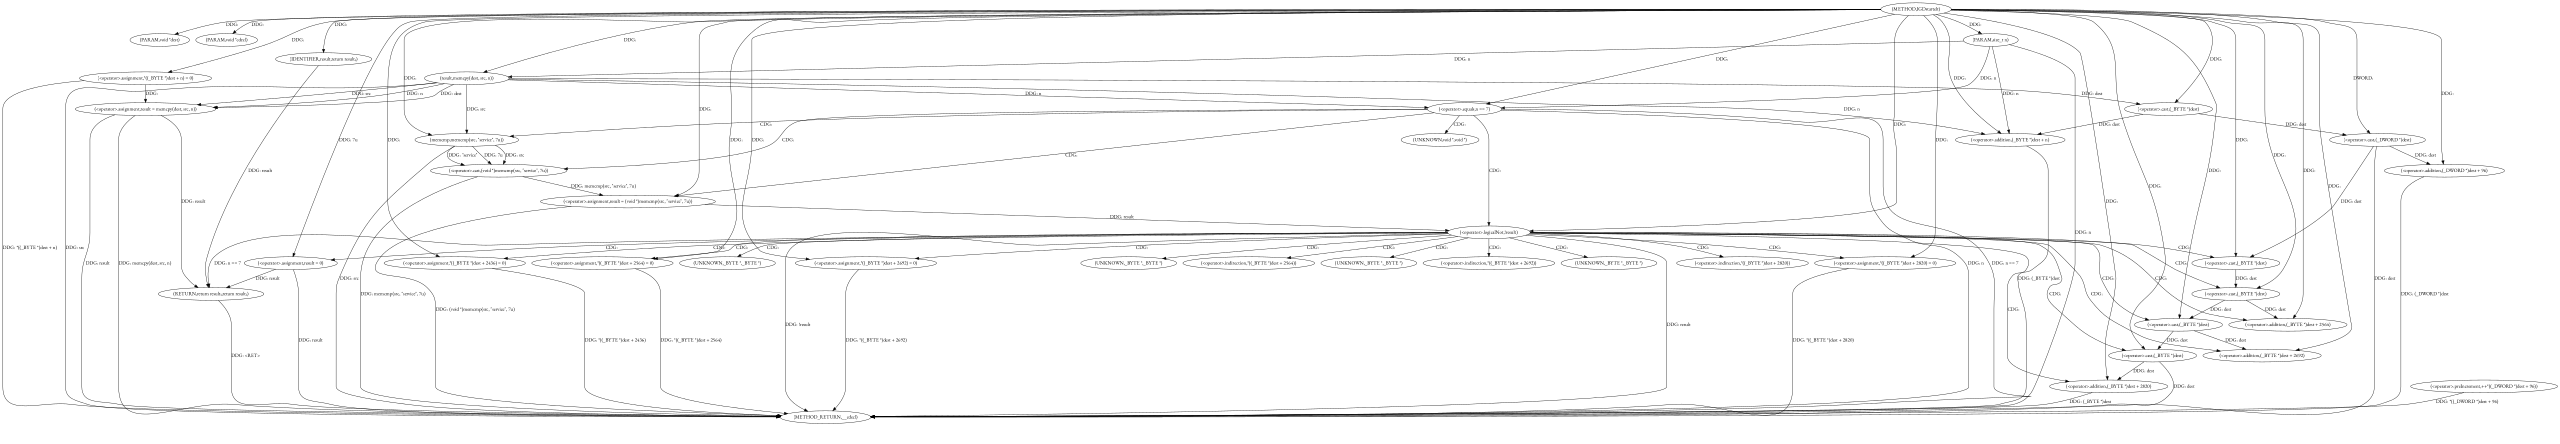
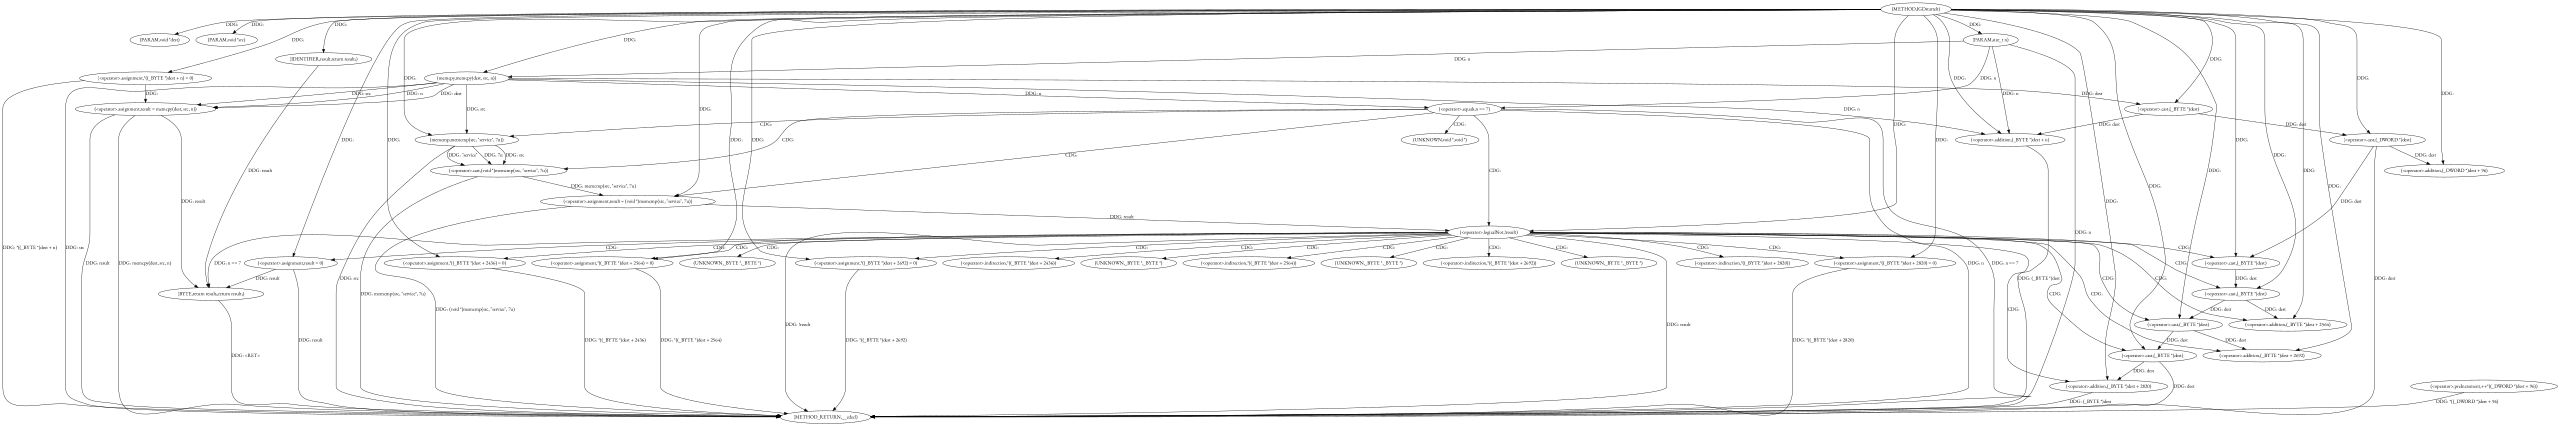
(227, 40) -> (227, 40)
(1692, 59) -> none
(467, 78) -> (467, 78)
(2364, 78) -> (2364, 78)
(348, 140) -> (348, 140)
none -> (1009, 263)
(211, 294) -> (211, 294)
(1753, 415) -> none
